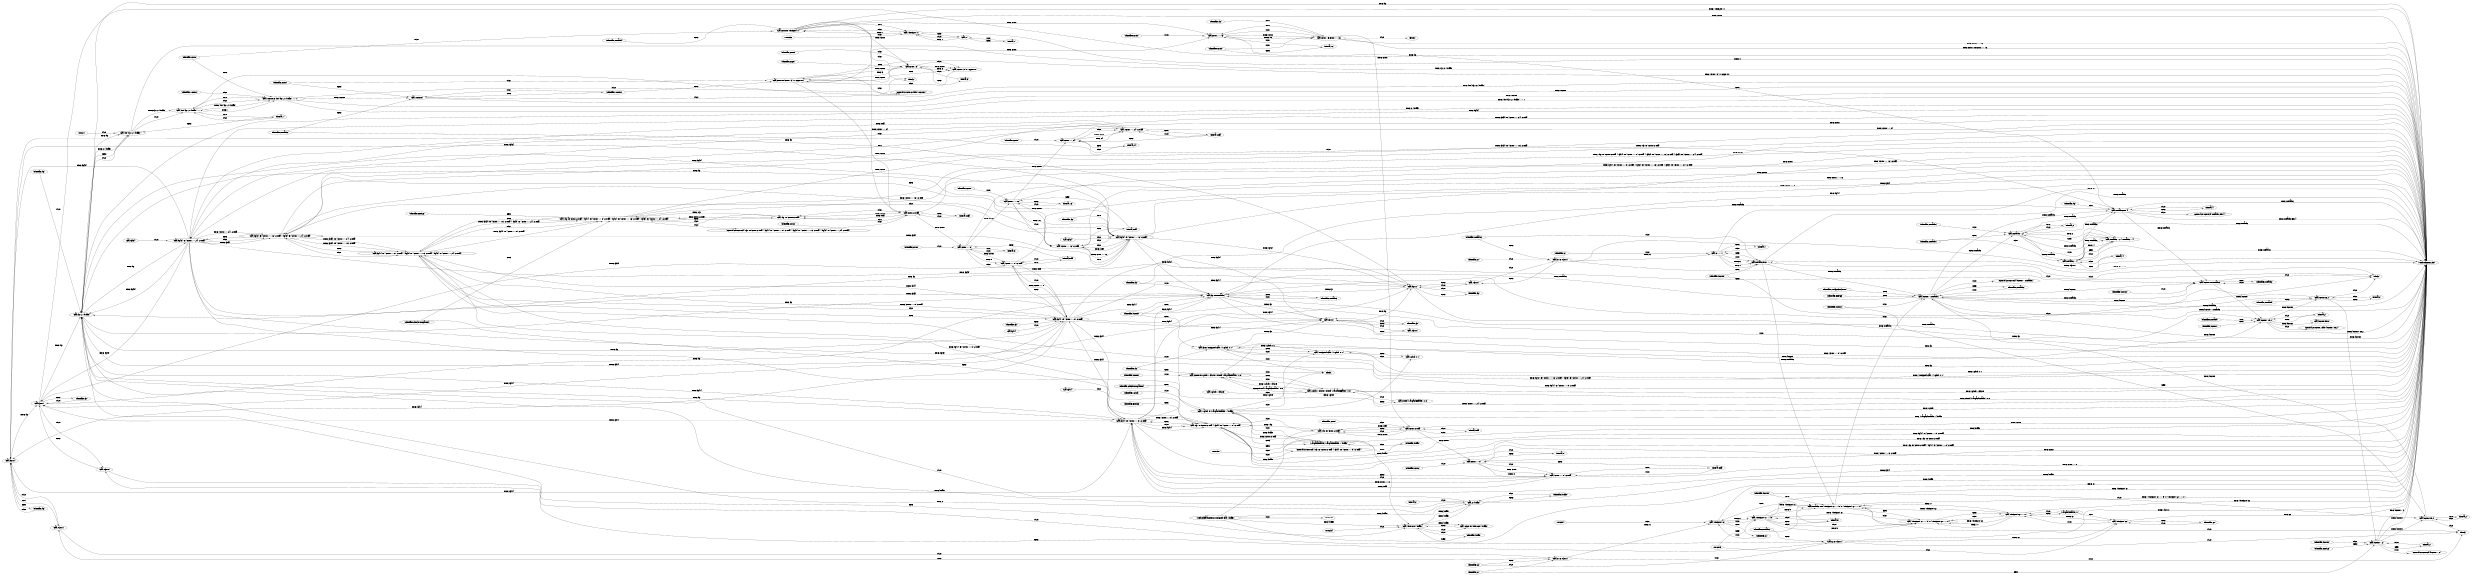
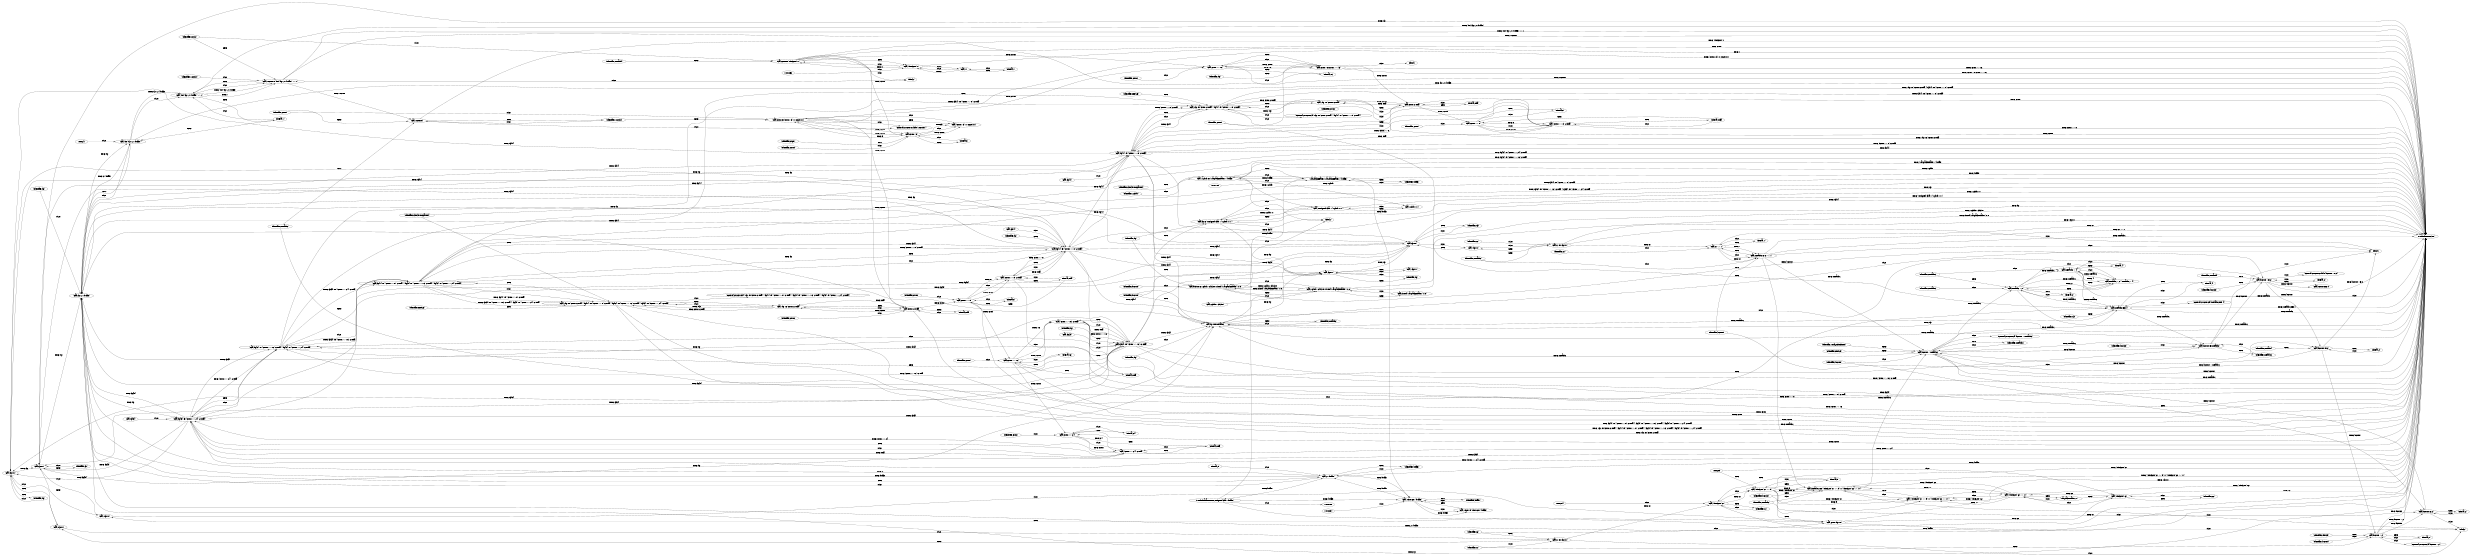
(1215, 452) -> (1215, 186)
(694, 504) -> (628, 481)
